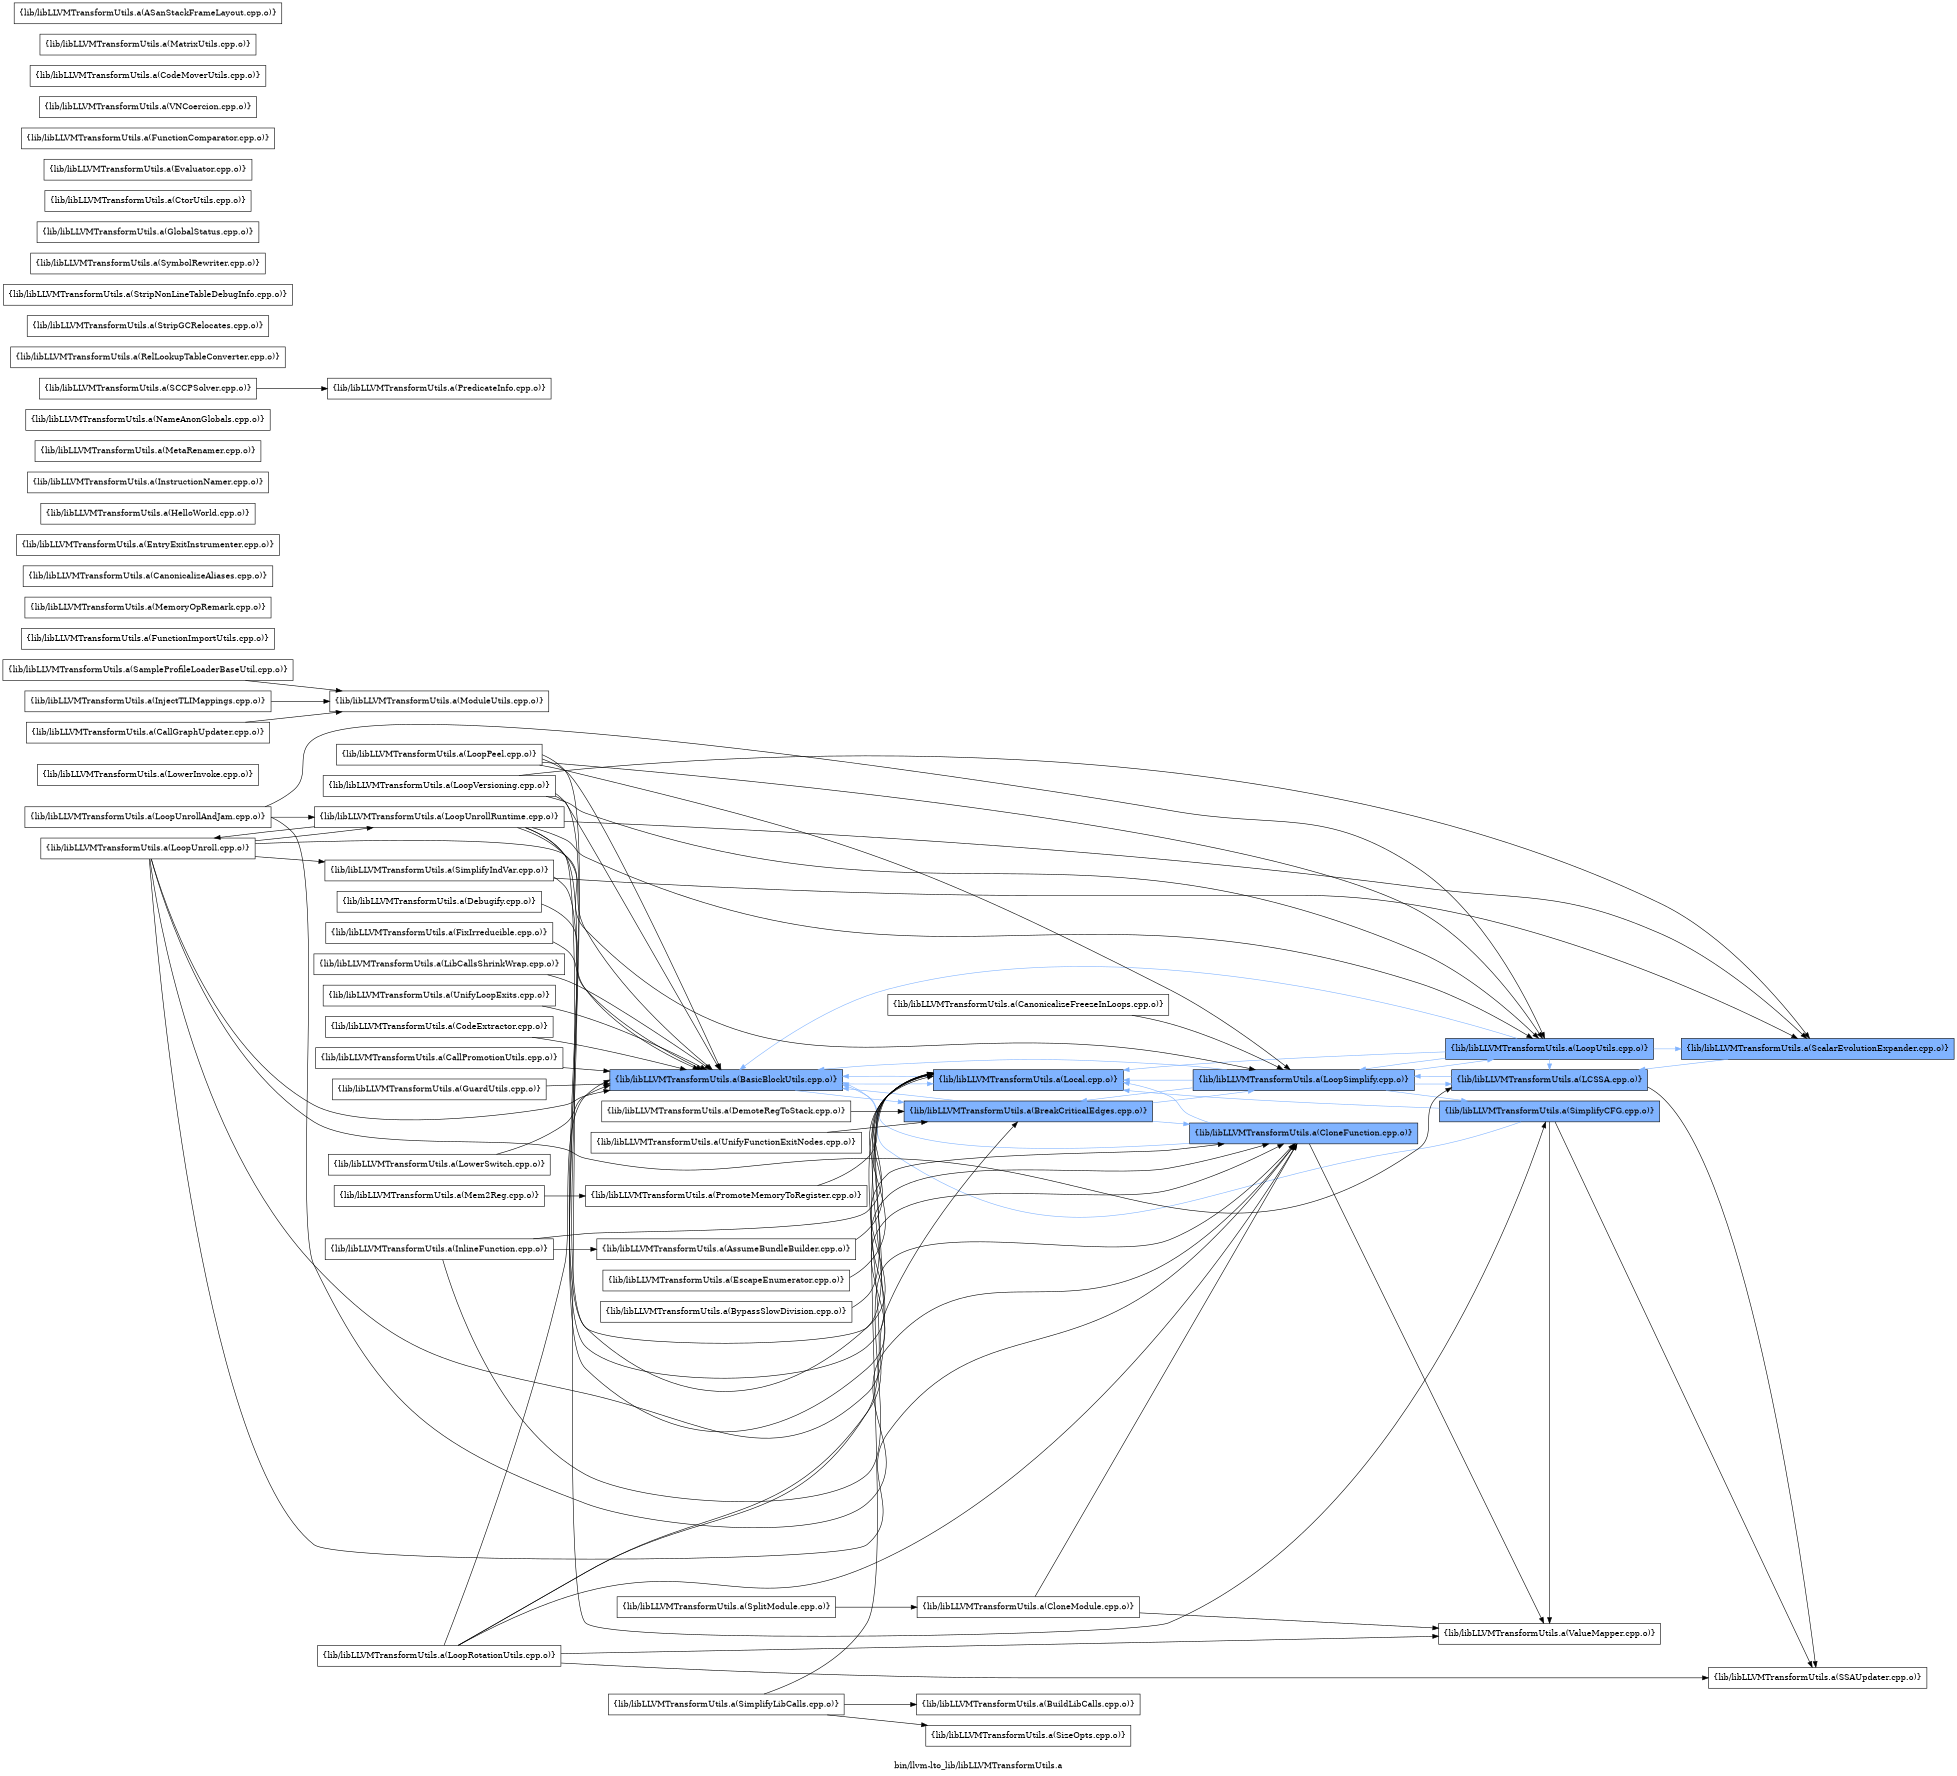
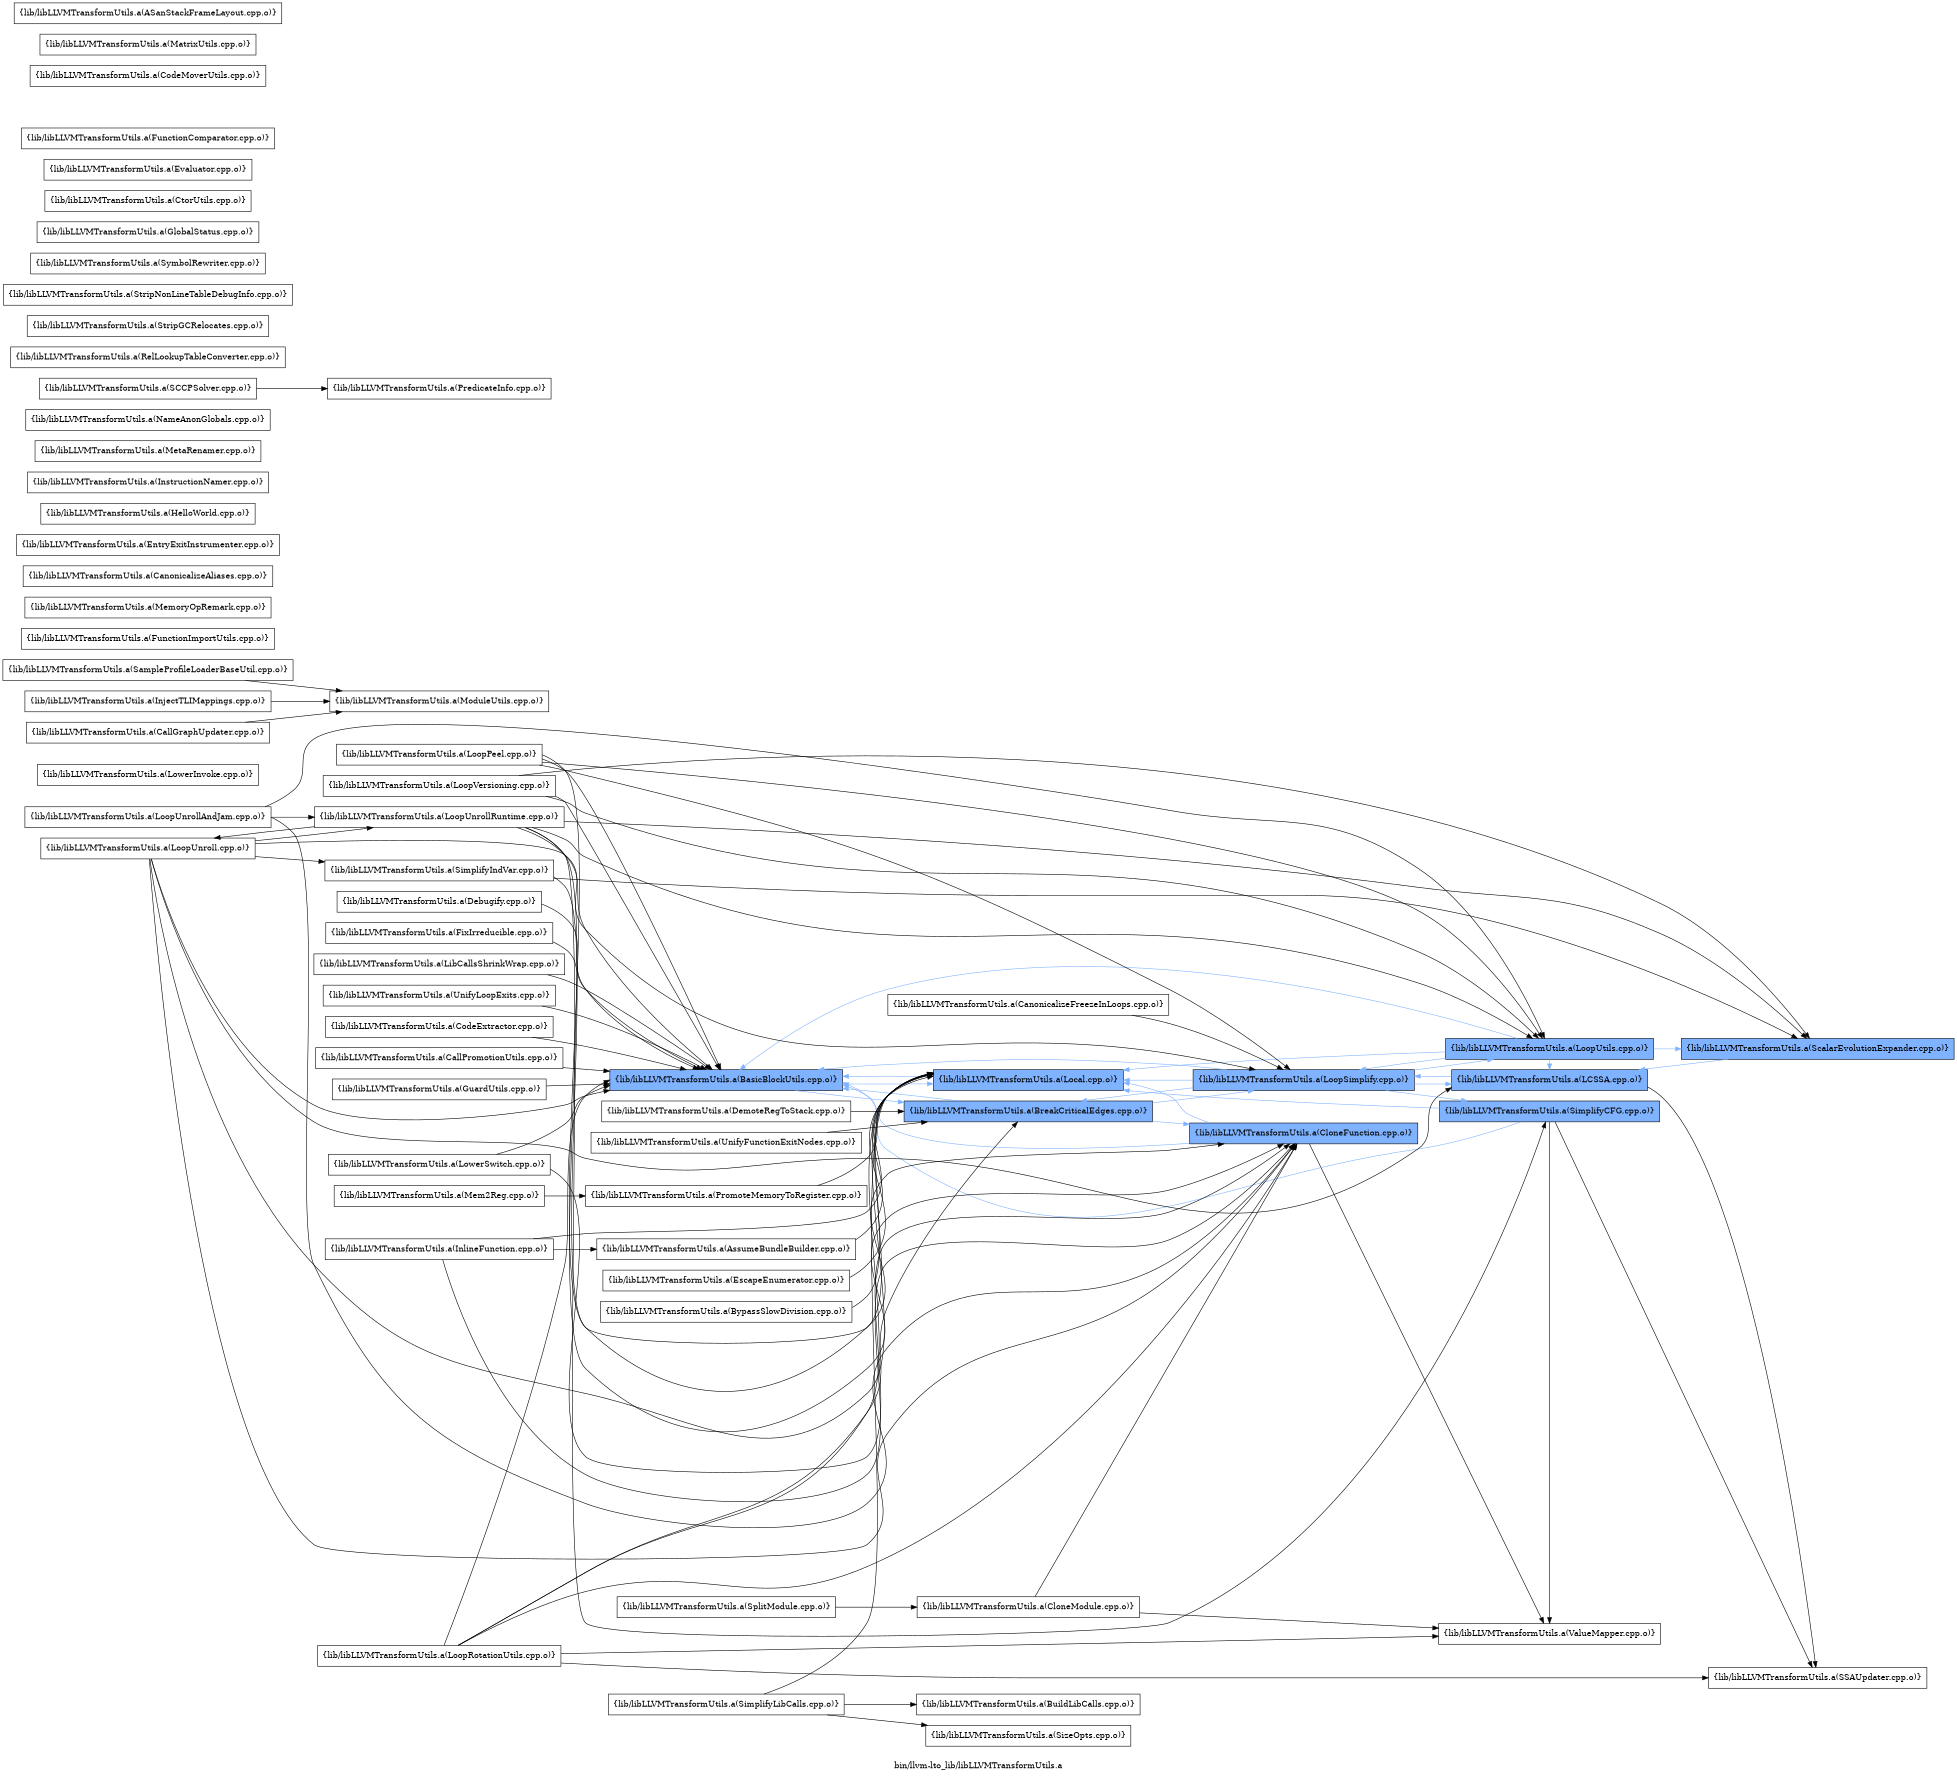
(148, 107) -> none
(718, 1378) -> (864, 1458)
